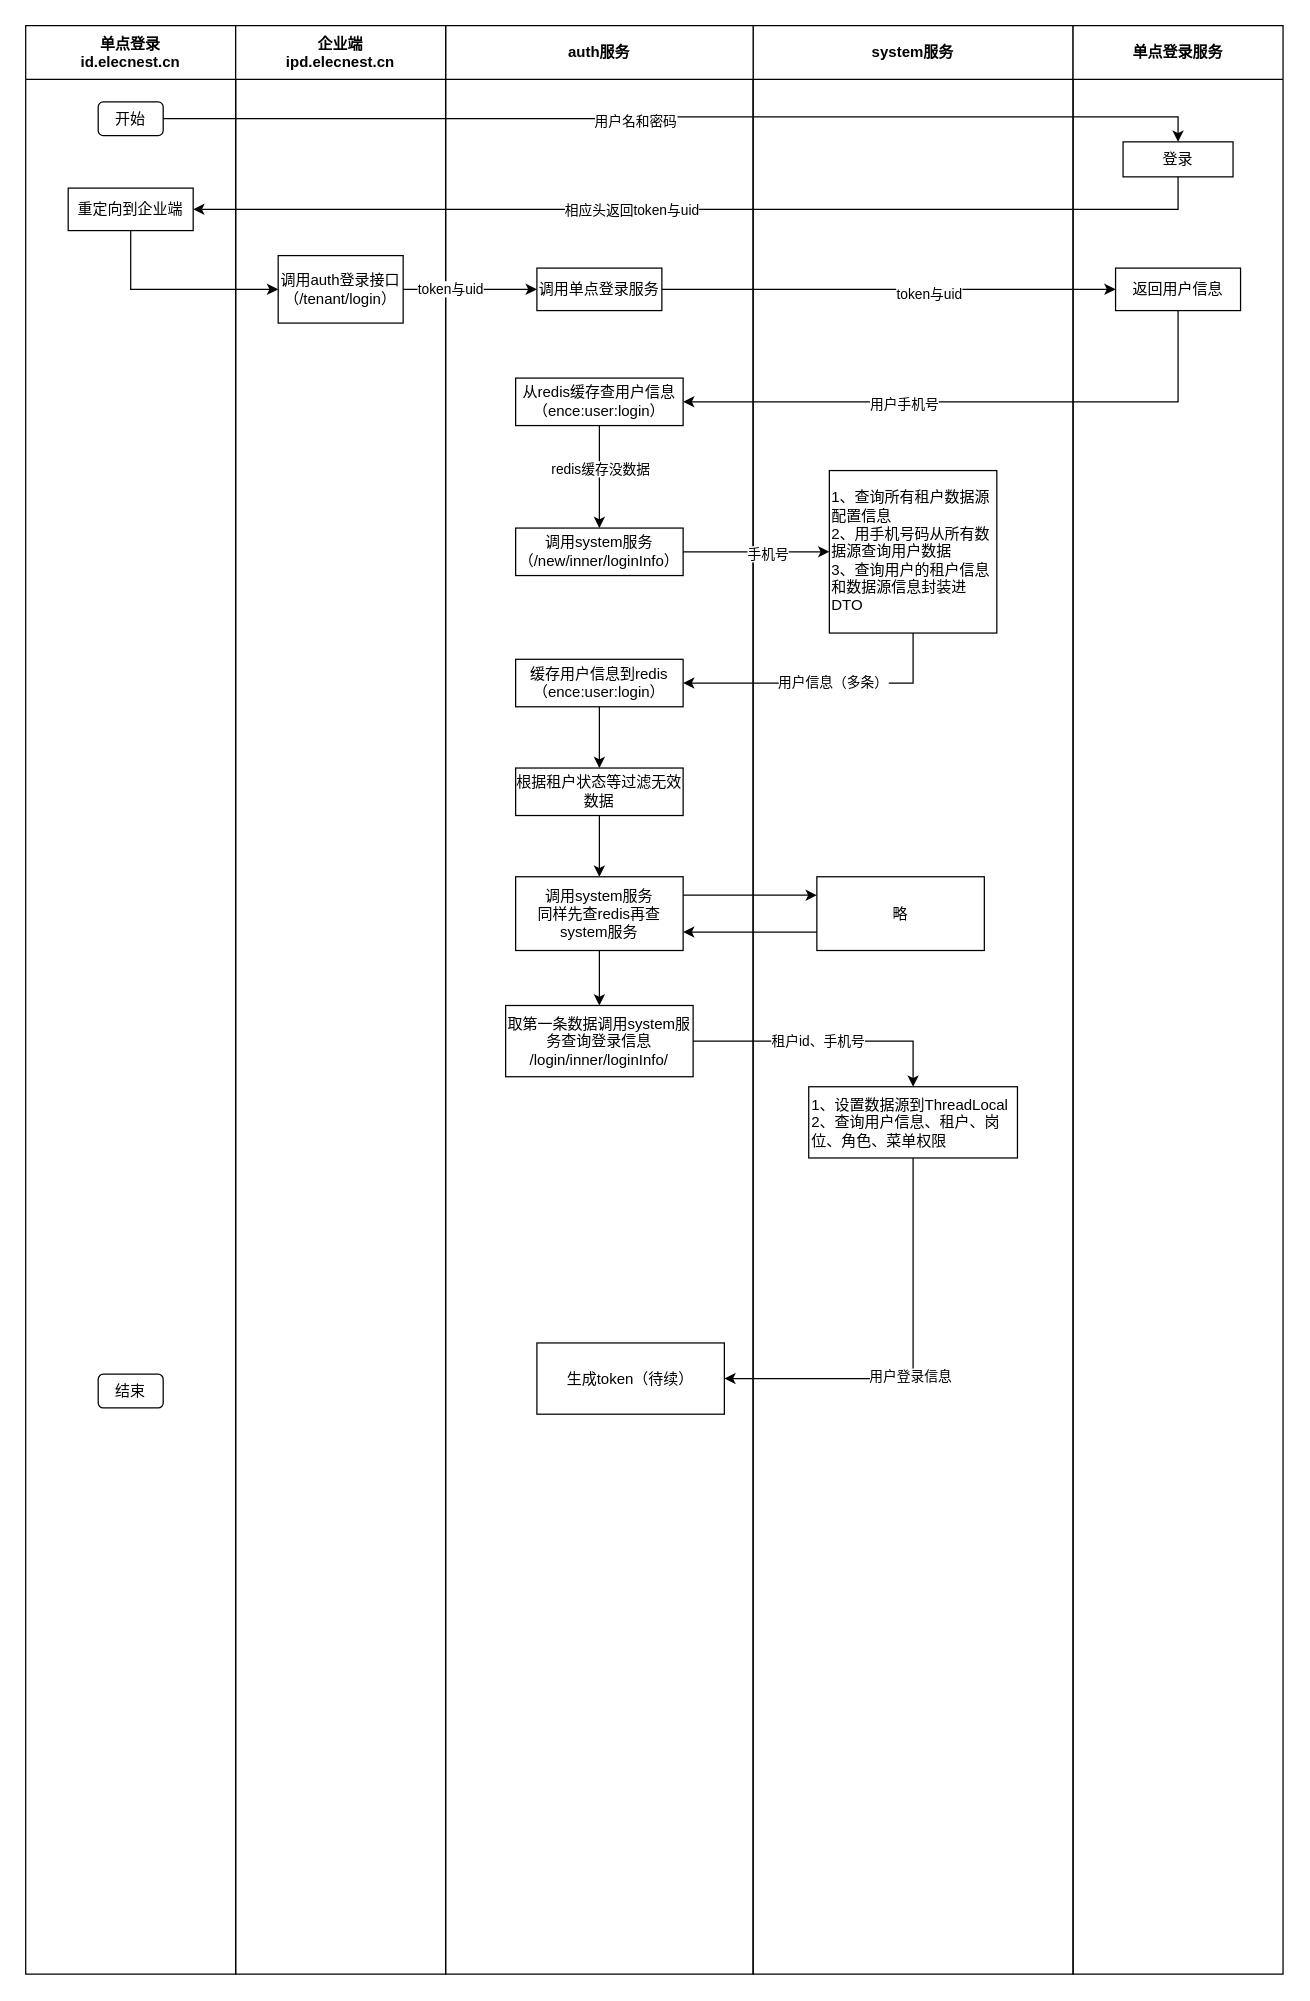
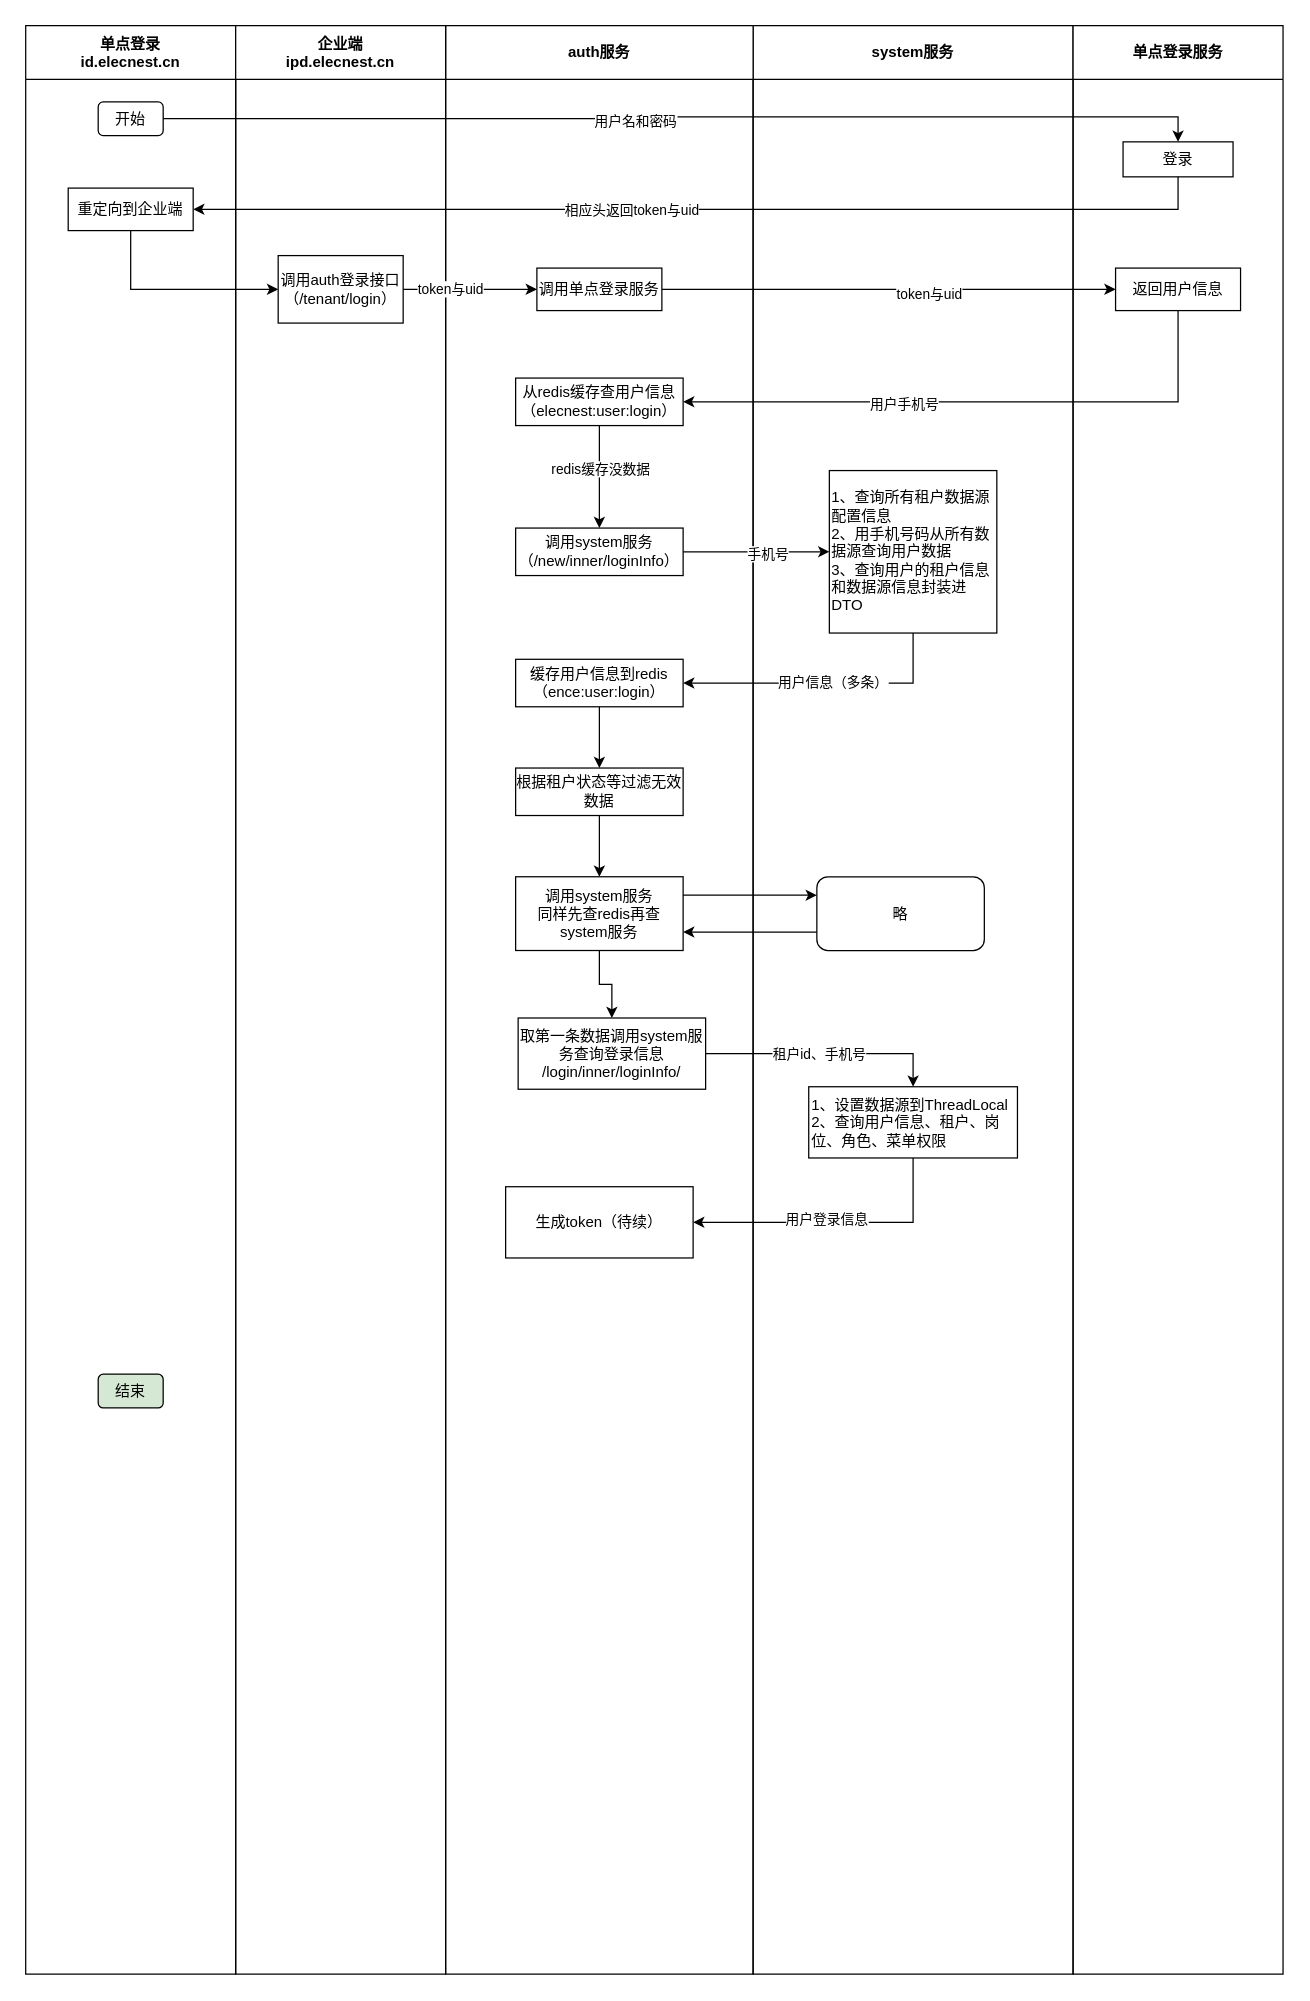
(599, 402) -> (599, 402)
(901, 914) -> (901, 914)
(599, 1041) -> (612, 1054)
(631, 1379) -> (599, 1223)
(131, 1391) -> (131, 1391)
